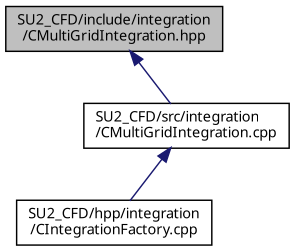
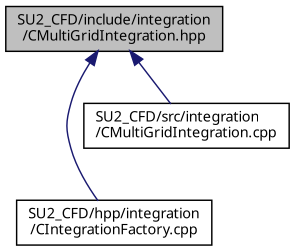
(146, 180) -> (67, 133)
